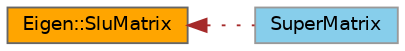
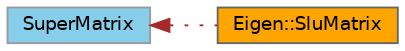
(231, 25) -> (194, 25)
